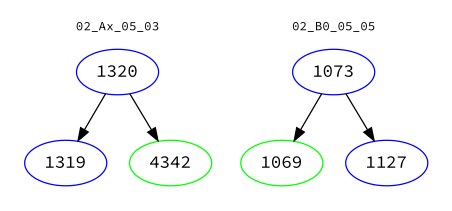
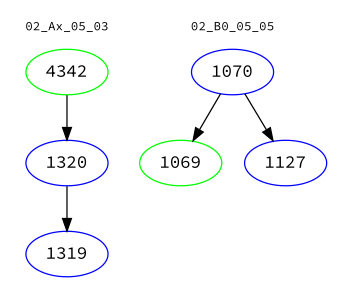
(334, 72) -> (233, 72)
(141, 112) -> (67, 111)
